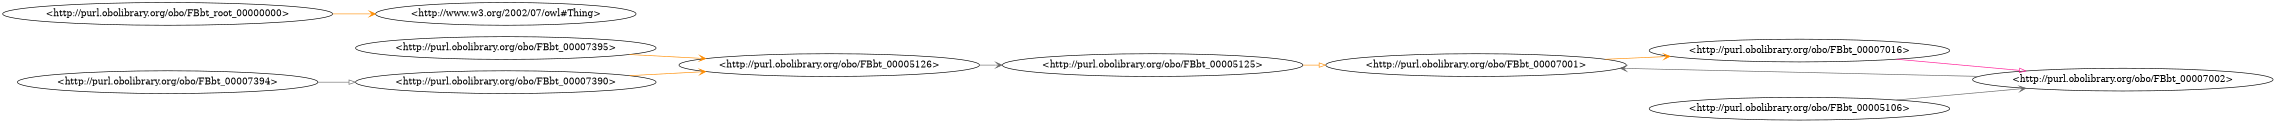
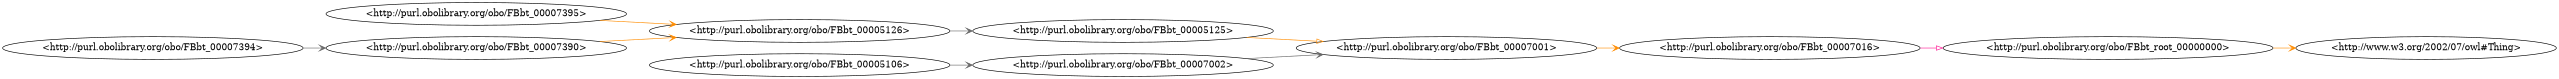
(1958, 65) -> (1928, 48)
(333, 82) -> (311, 48)
